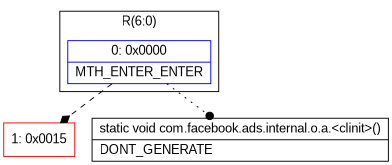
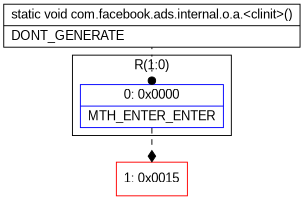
(139, 22) -> (152, 66)
(187, 99) -> (152, 62)
